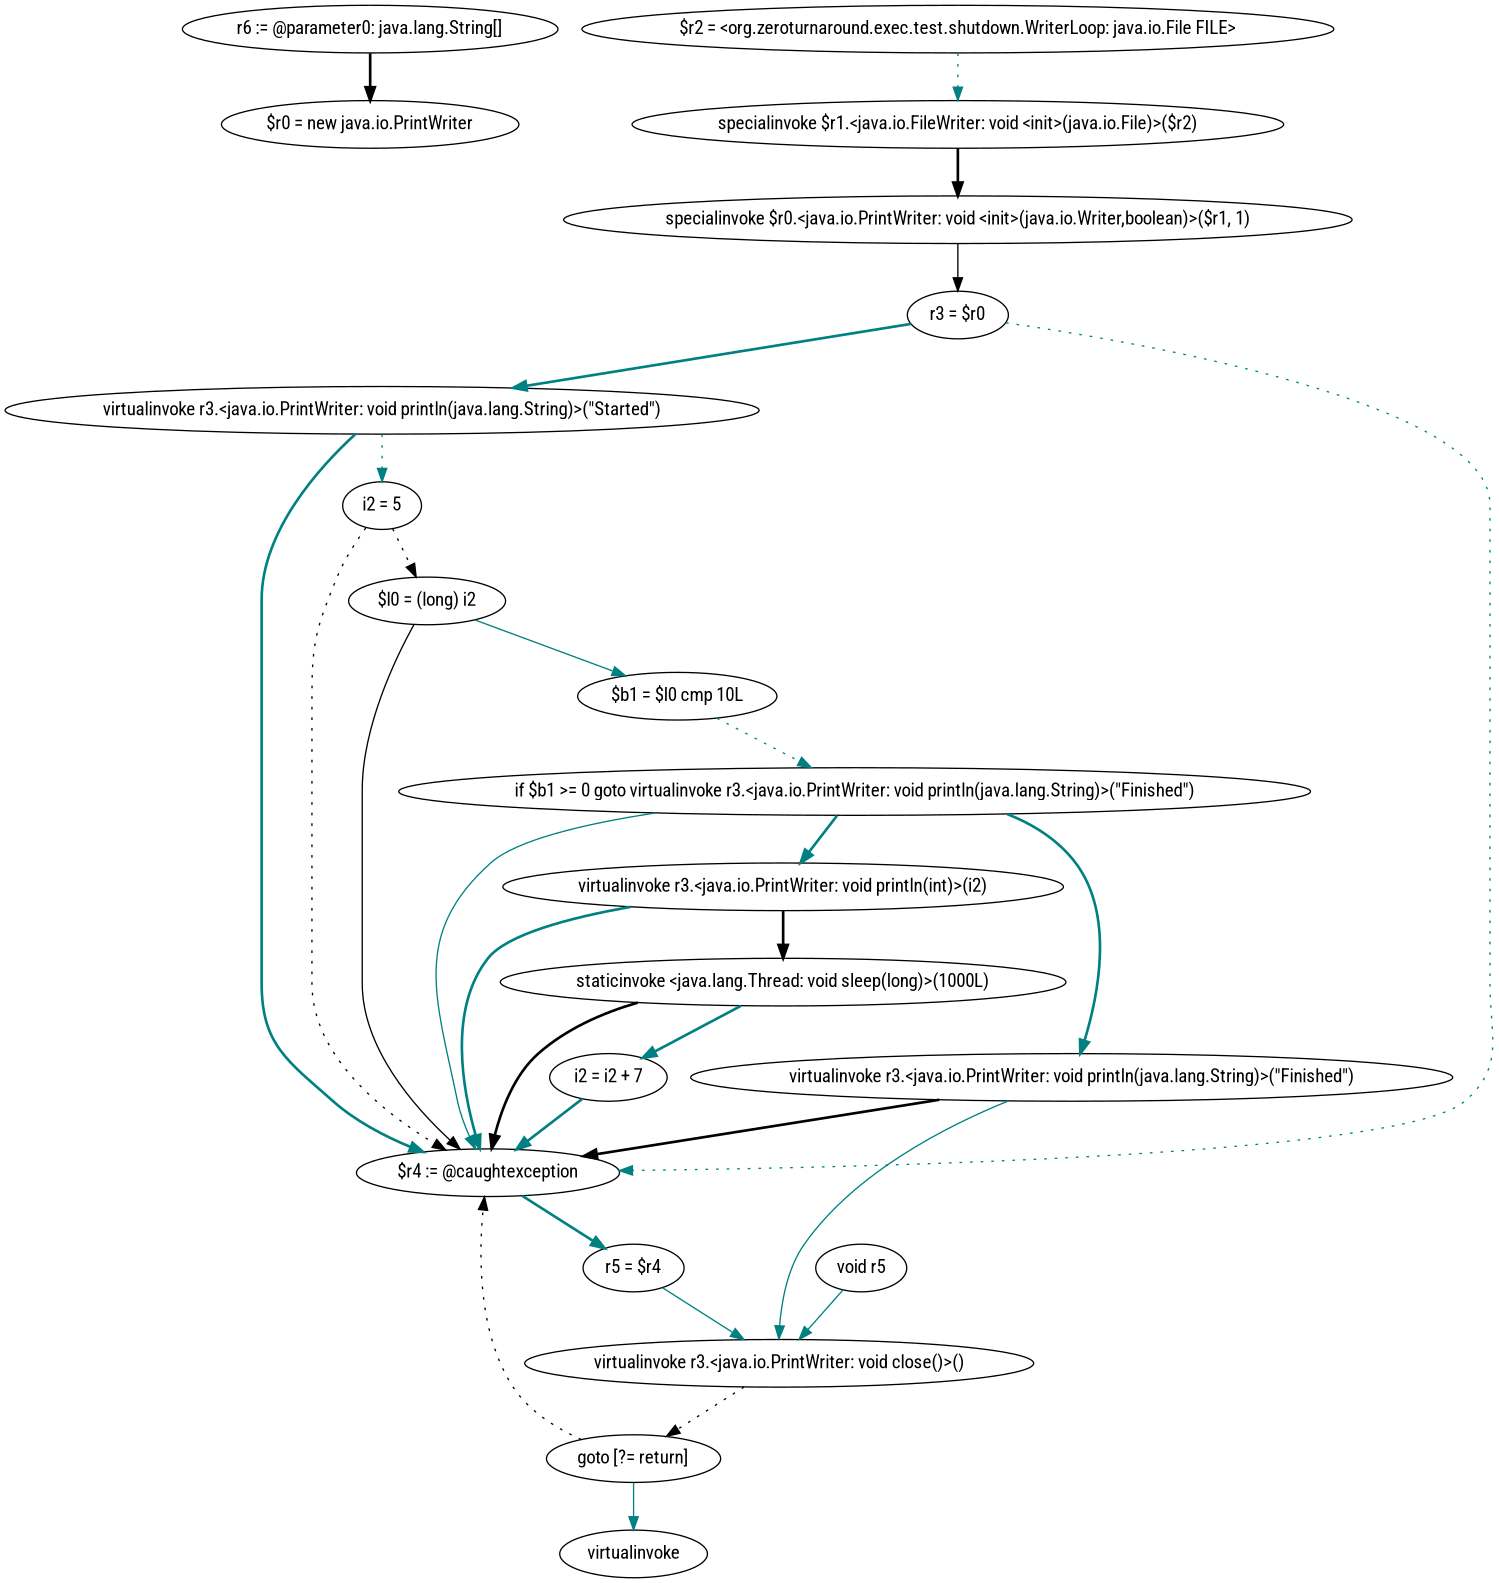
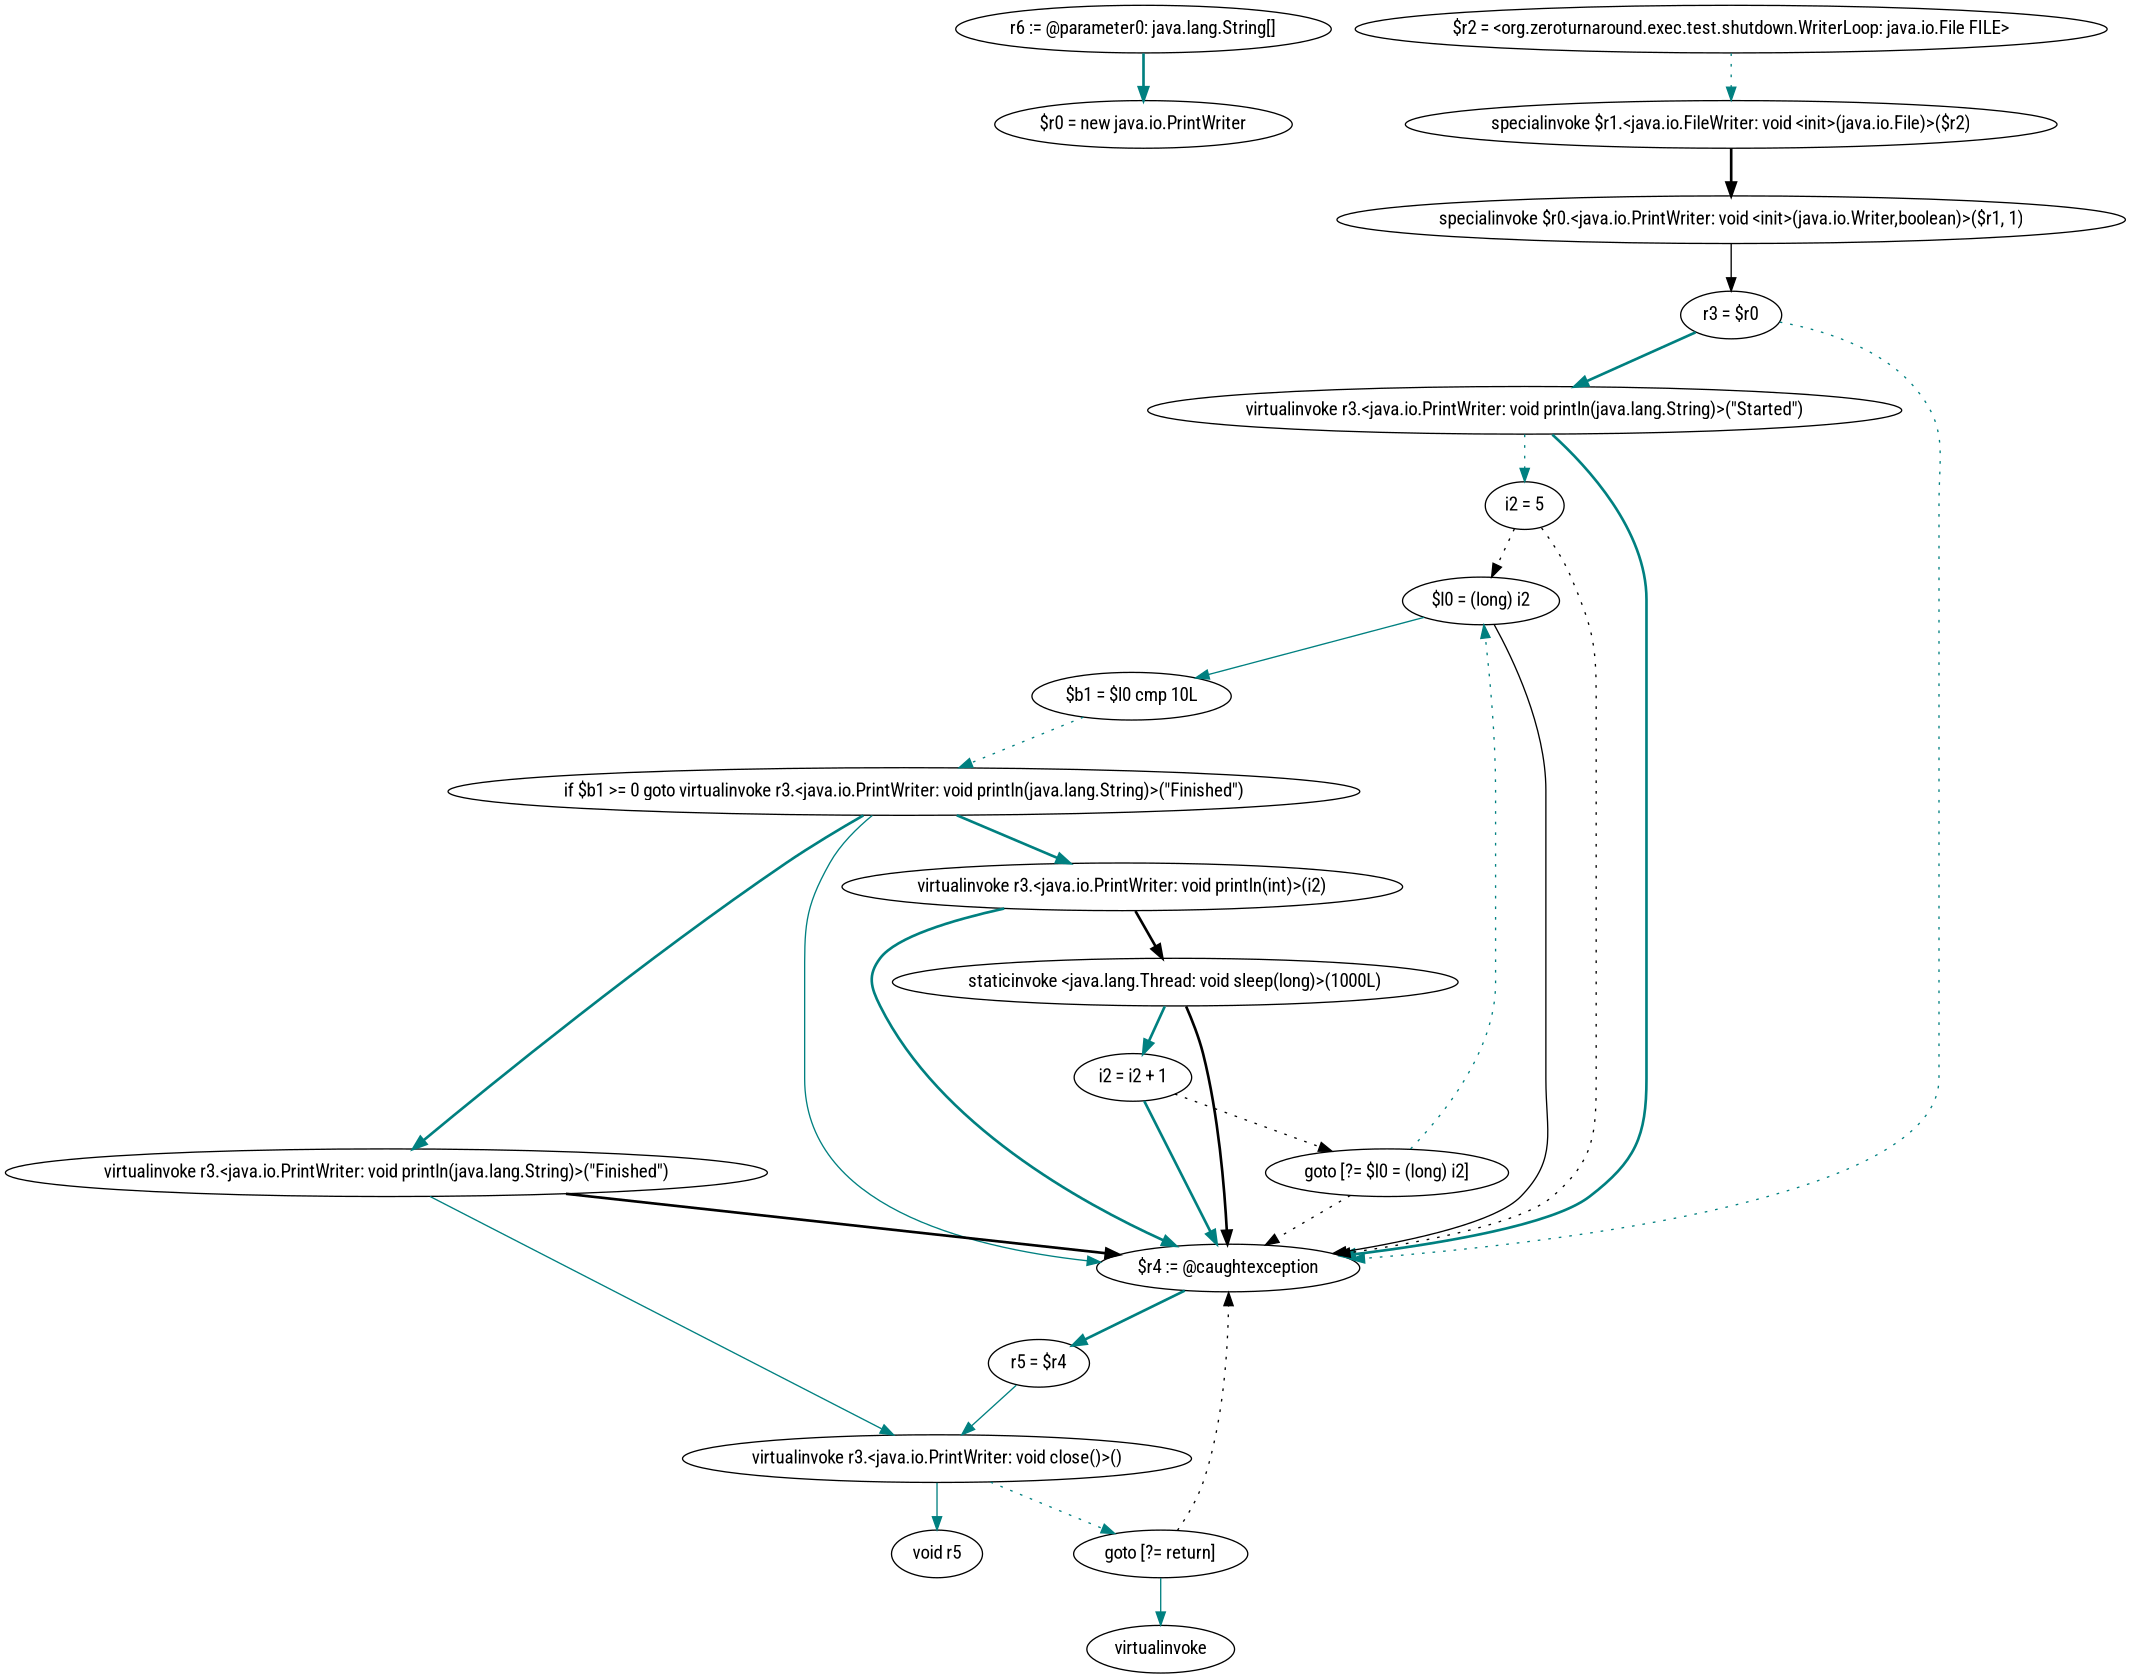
(370, 70) -> (1143, 70)
(608, 1077) -> (1133, 1077)
none -> (1387, 1173)
(826, 1310) -> (937, 1500)
(711, 1408) -> (1047, 1505)
